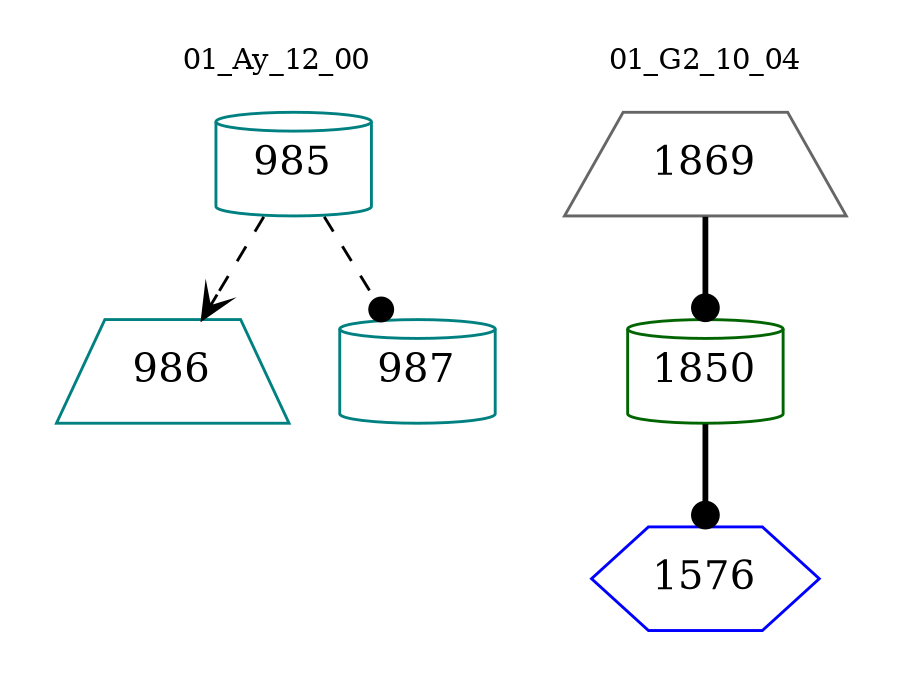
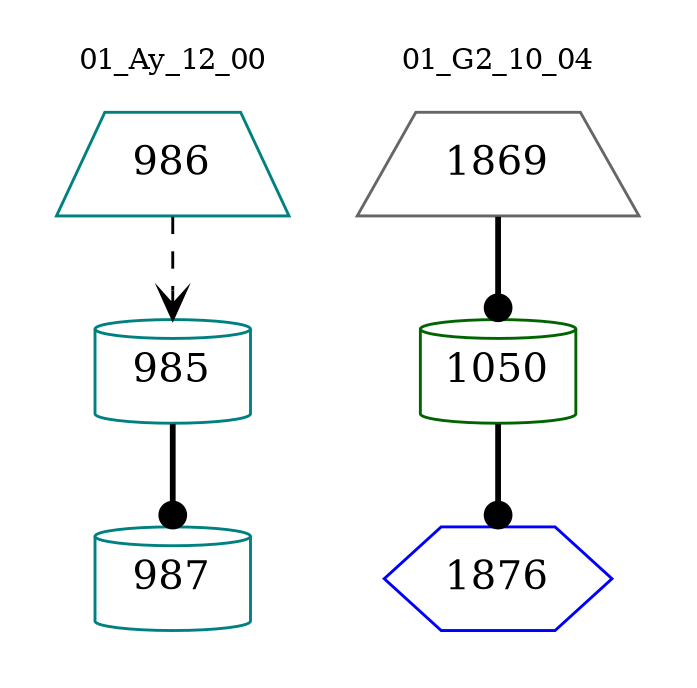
(240, 256) -> (173, 254)
(350, 258) -> (173, 464)
(705, 371) -> (498, 371)
(705, 579) -> (498, 579)
